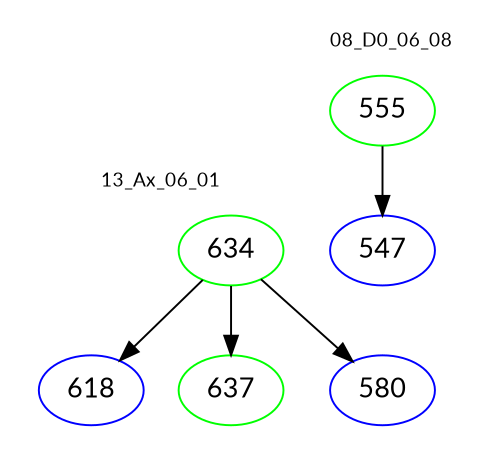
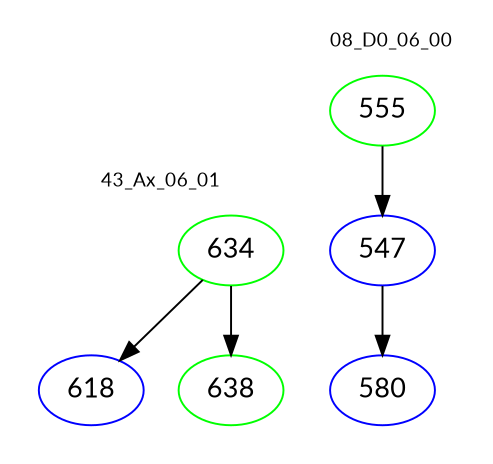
(392, 42) -> (392, 42)
(161, 182) -> (161, 182)
(286, 302) -> (383, 311)
(231, 390) -> (231, 390)
